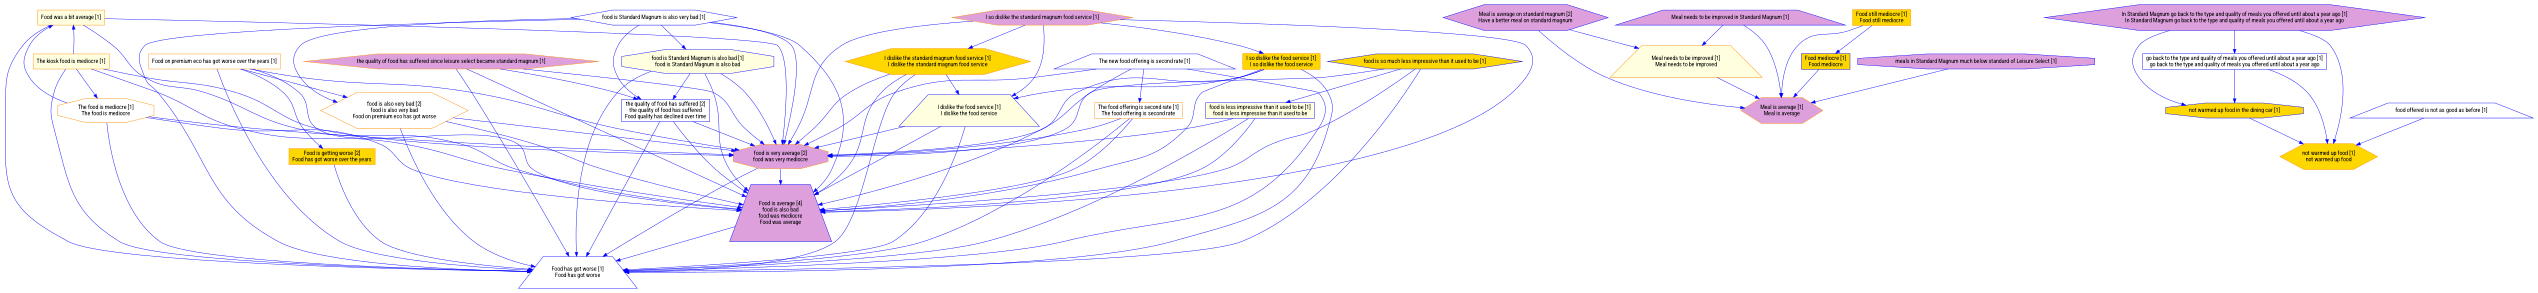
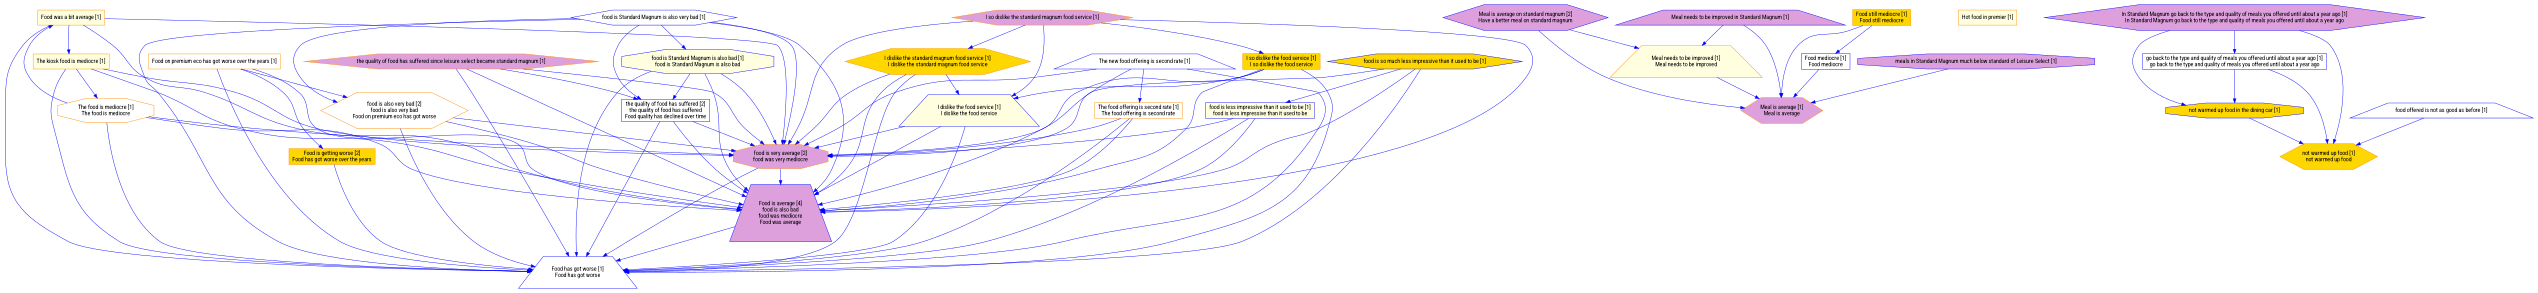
none -> (1988, 18)
(74, 42) -> (68, 37)
(1826, 61) -> (1826, 61)
(495, 97) -> none
